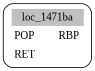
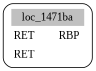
(47, 36) -> (47, 36)
